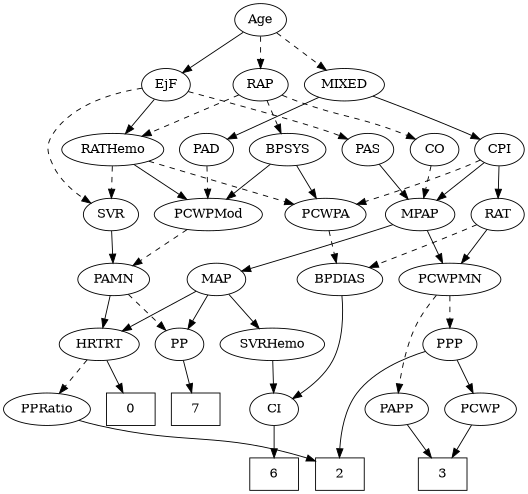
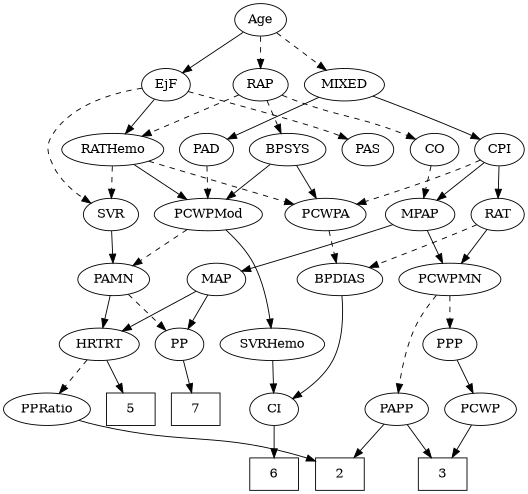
(391, 178) -> none
(241, 308) -> (258, 272)
(364, 385) -> (372, 437)
(131, 409) -> (131, 409)
